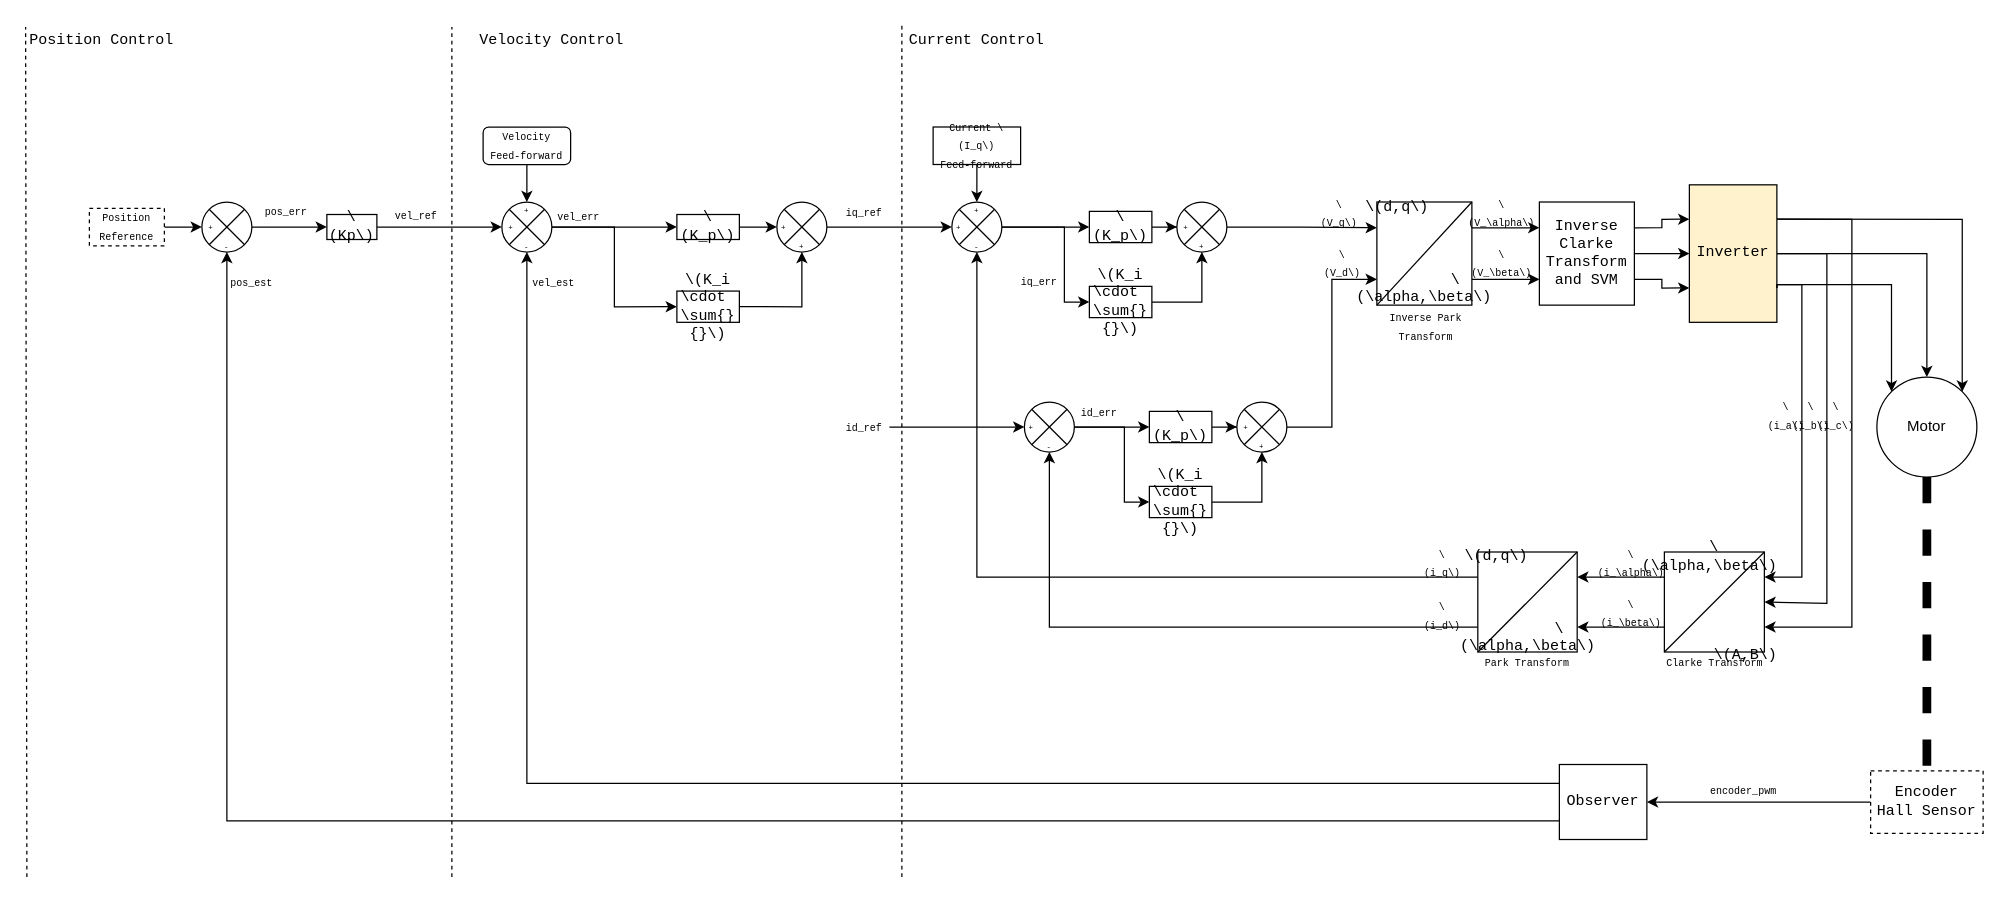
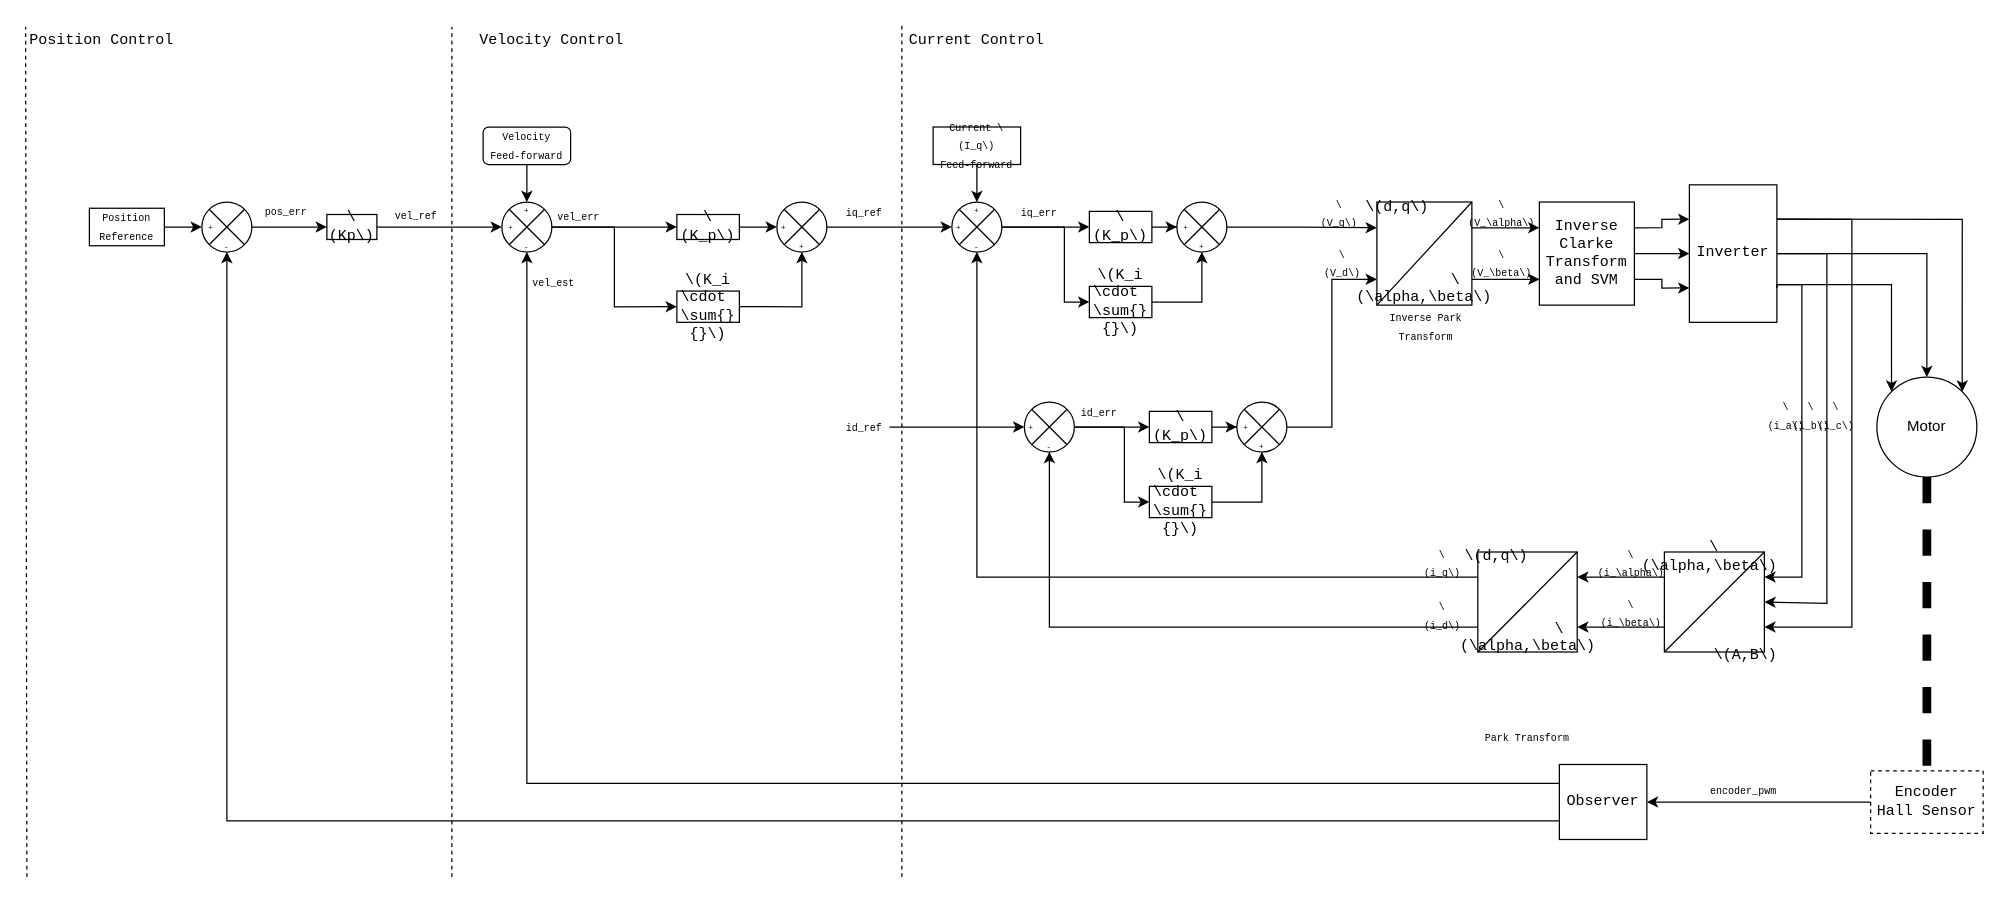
(127, 227) -> (127, 227)
(1733, 253) -> (1733, 253)
(1039, 280) -> (1039, 211)
(252, 282) -> none
(1528, 661) -> (1528, 736)
(1714, 661) -> none
